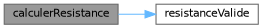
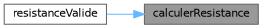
(132, 14) -> (120, 14)
